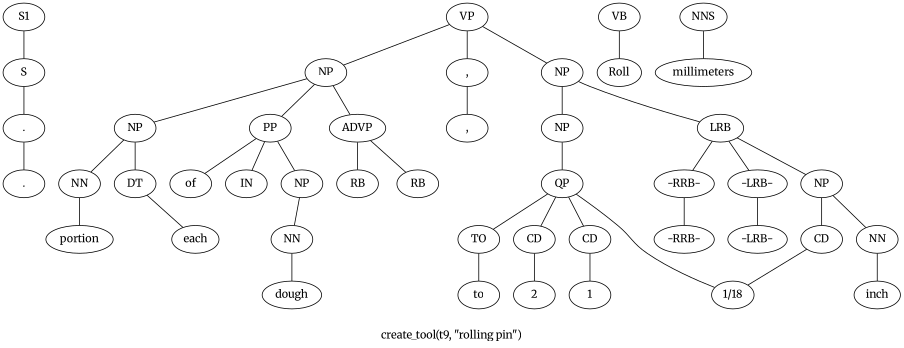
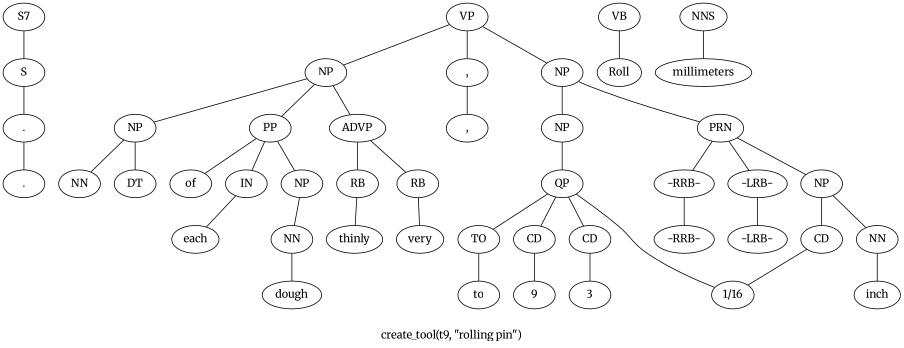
(24, 17) -> (24, 17)
(720, 128) -> (720, 128)
(165, 211) -> (221, 211)
(80, 239) -> none
none -> (354, 239)
none -> (420, 239)
(534, 295) -> (534, 295)
(590, 295) -> (590, 295)
(733, 295) -> (733, 295)
